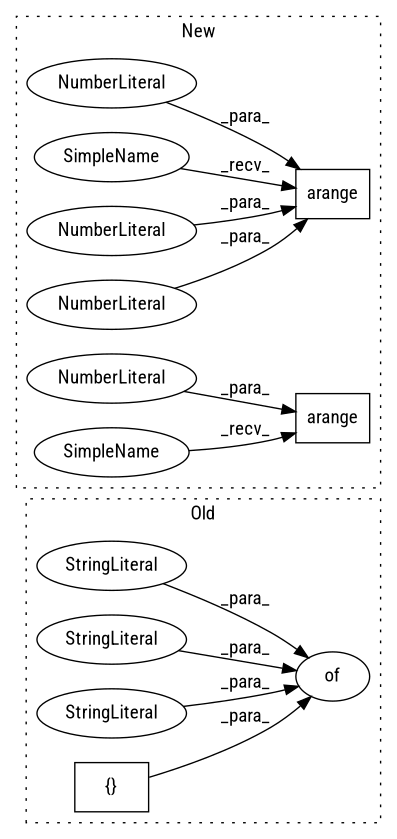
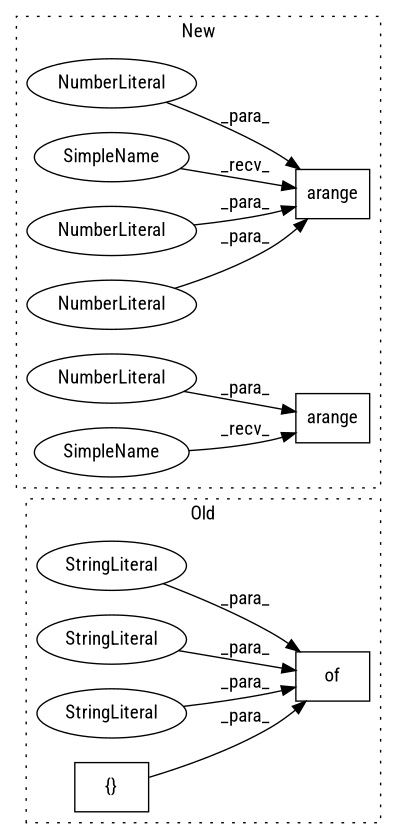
(333, 676) -> (333, 676)
